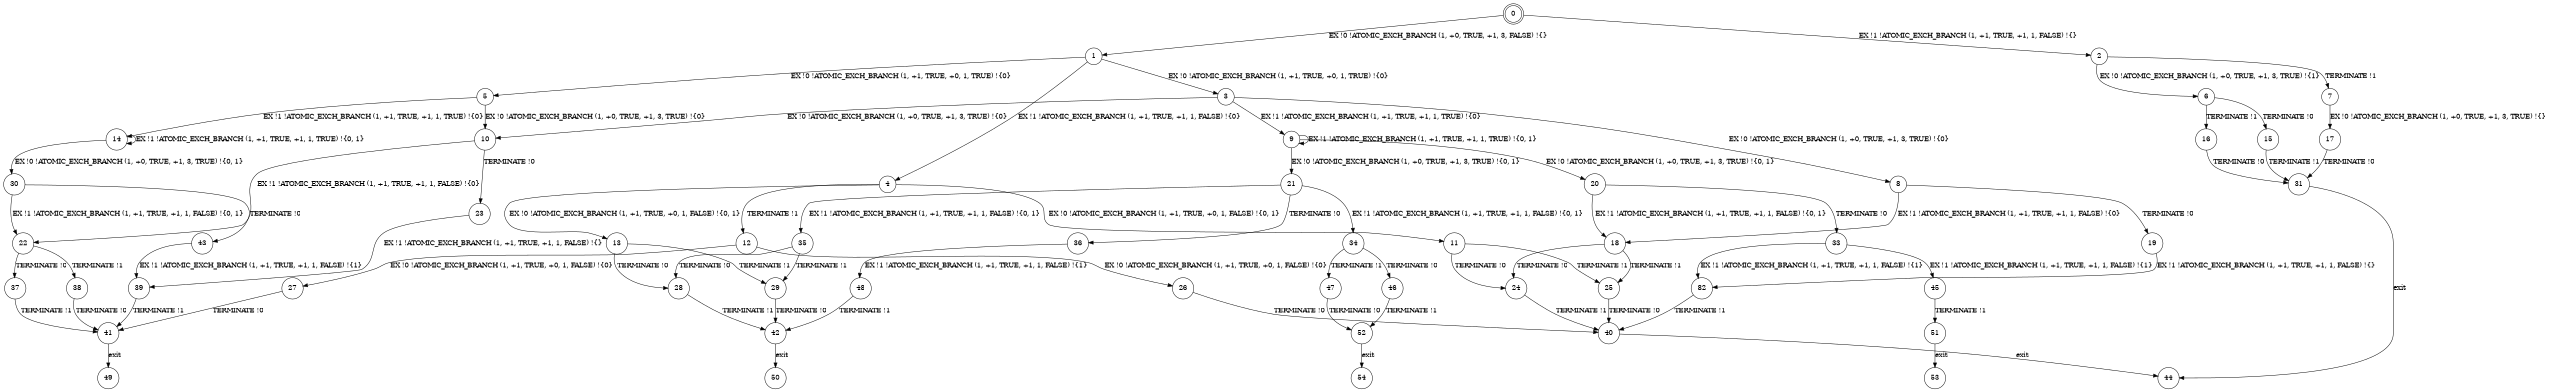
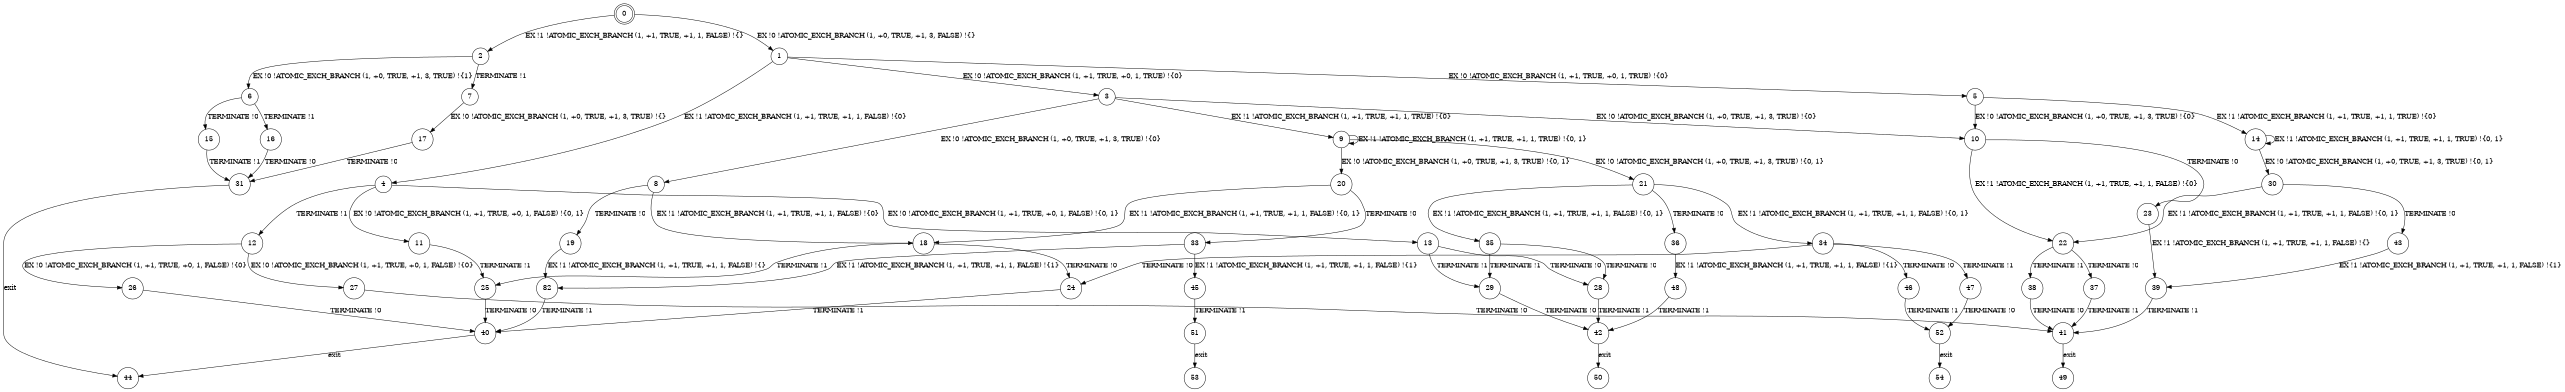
(1468, 280) -> (1447, 255)
